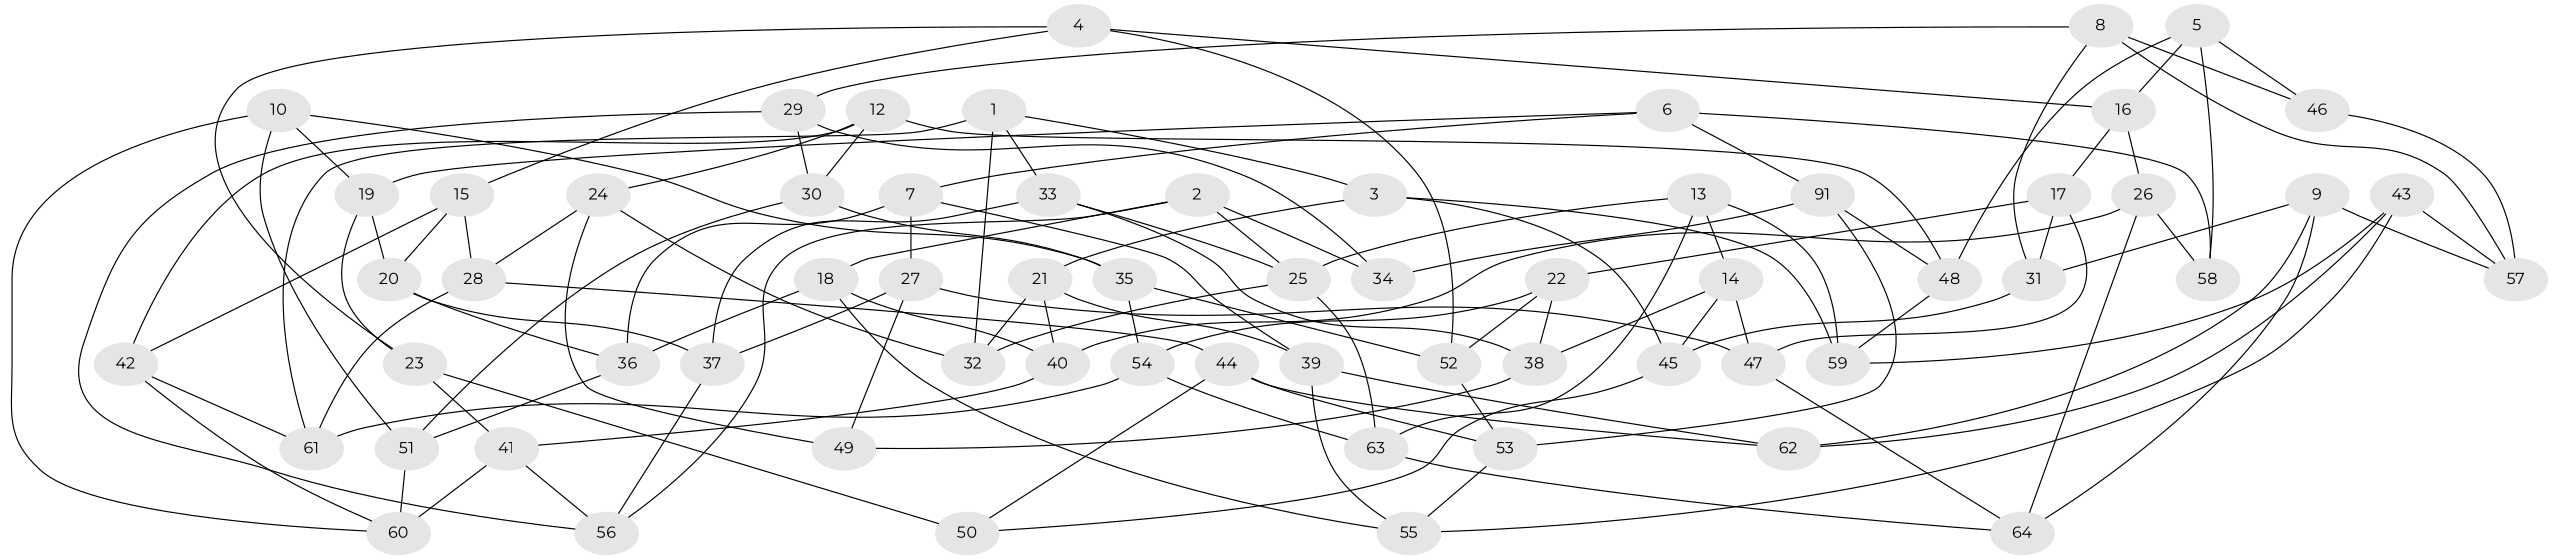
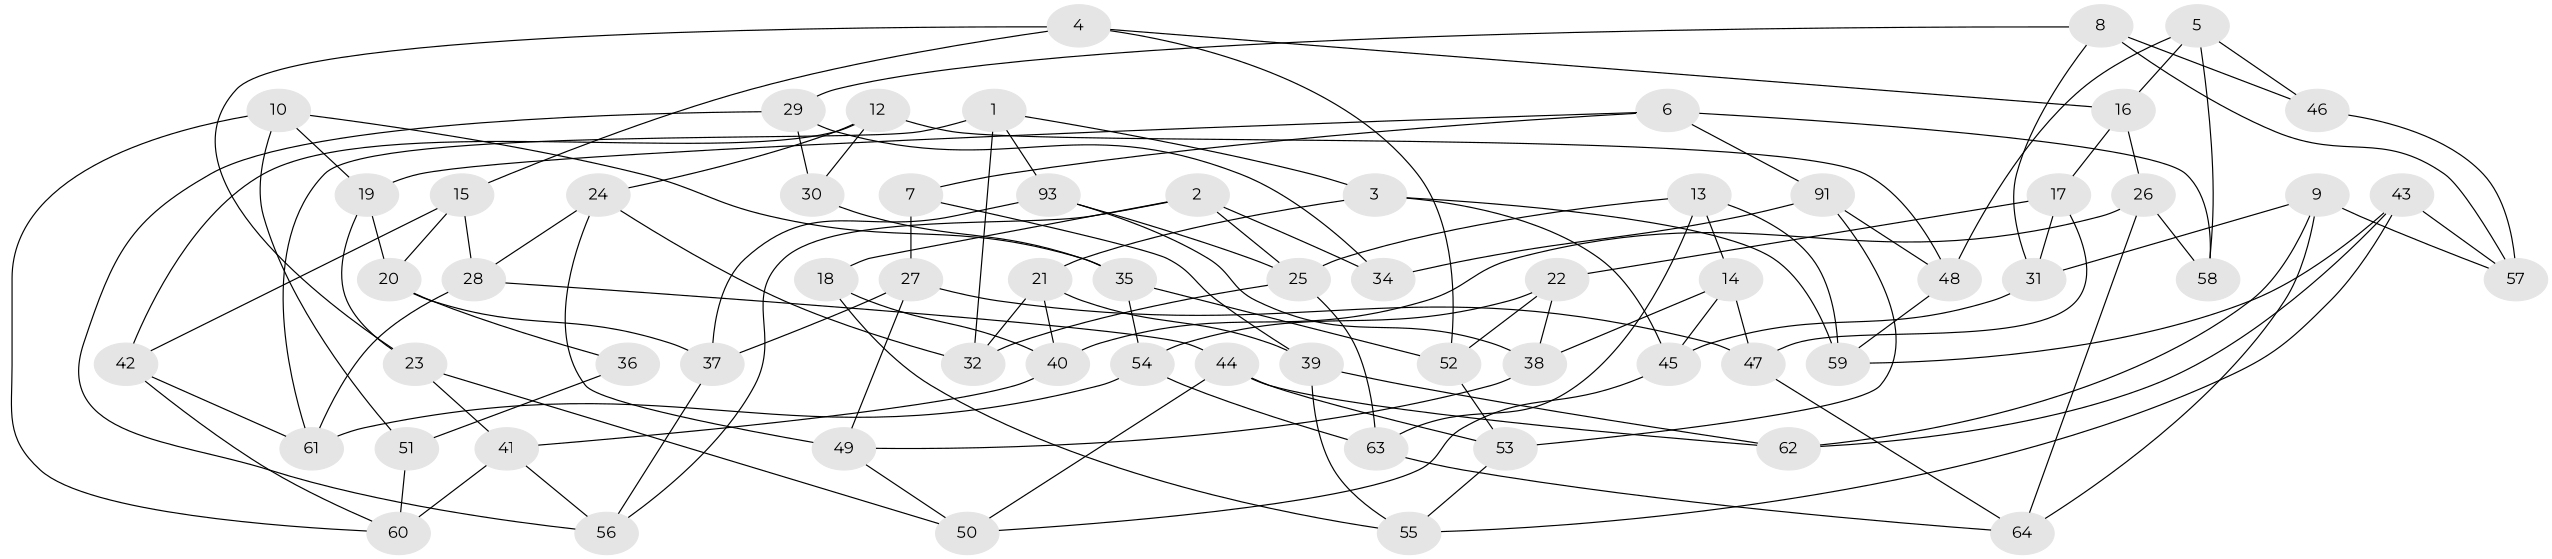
(1048, 195) -> (1048, 195)
(737, 224) -> none
(594, 281) -> none
(725, 320) -> none
none -> (906, 491)
